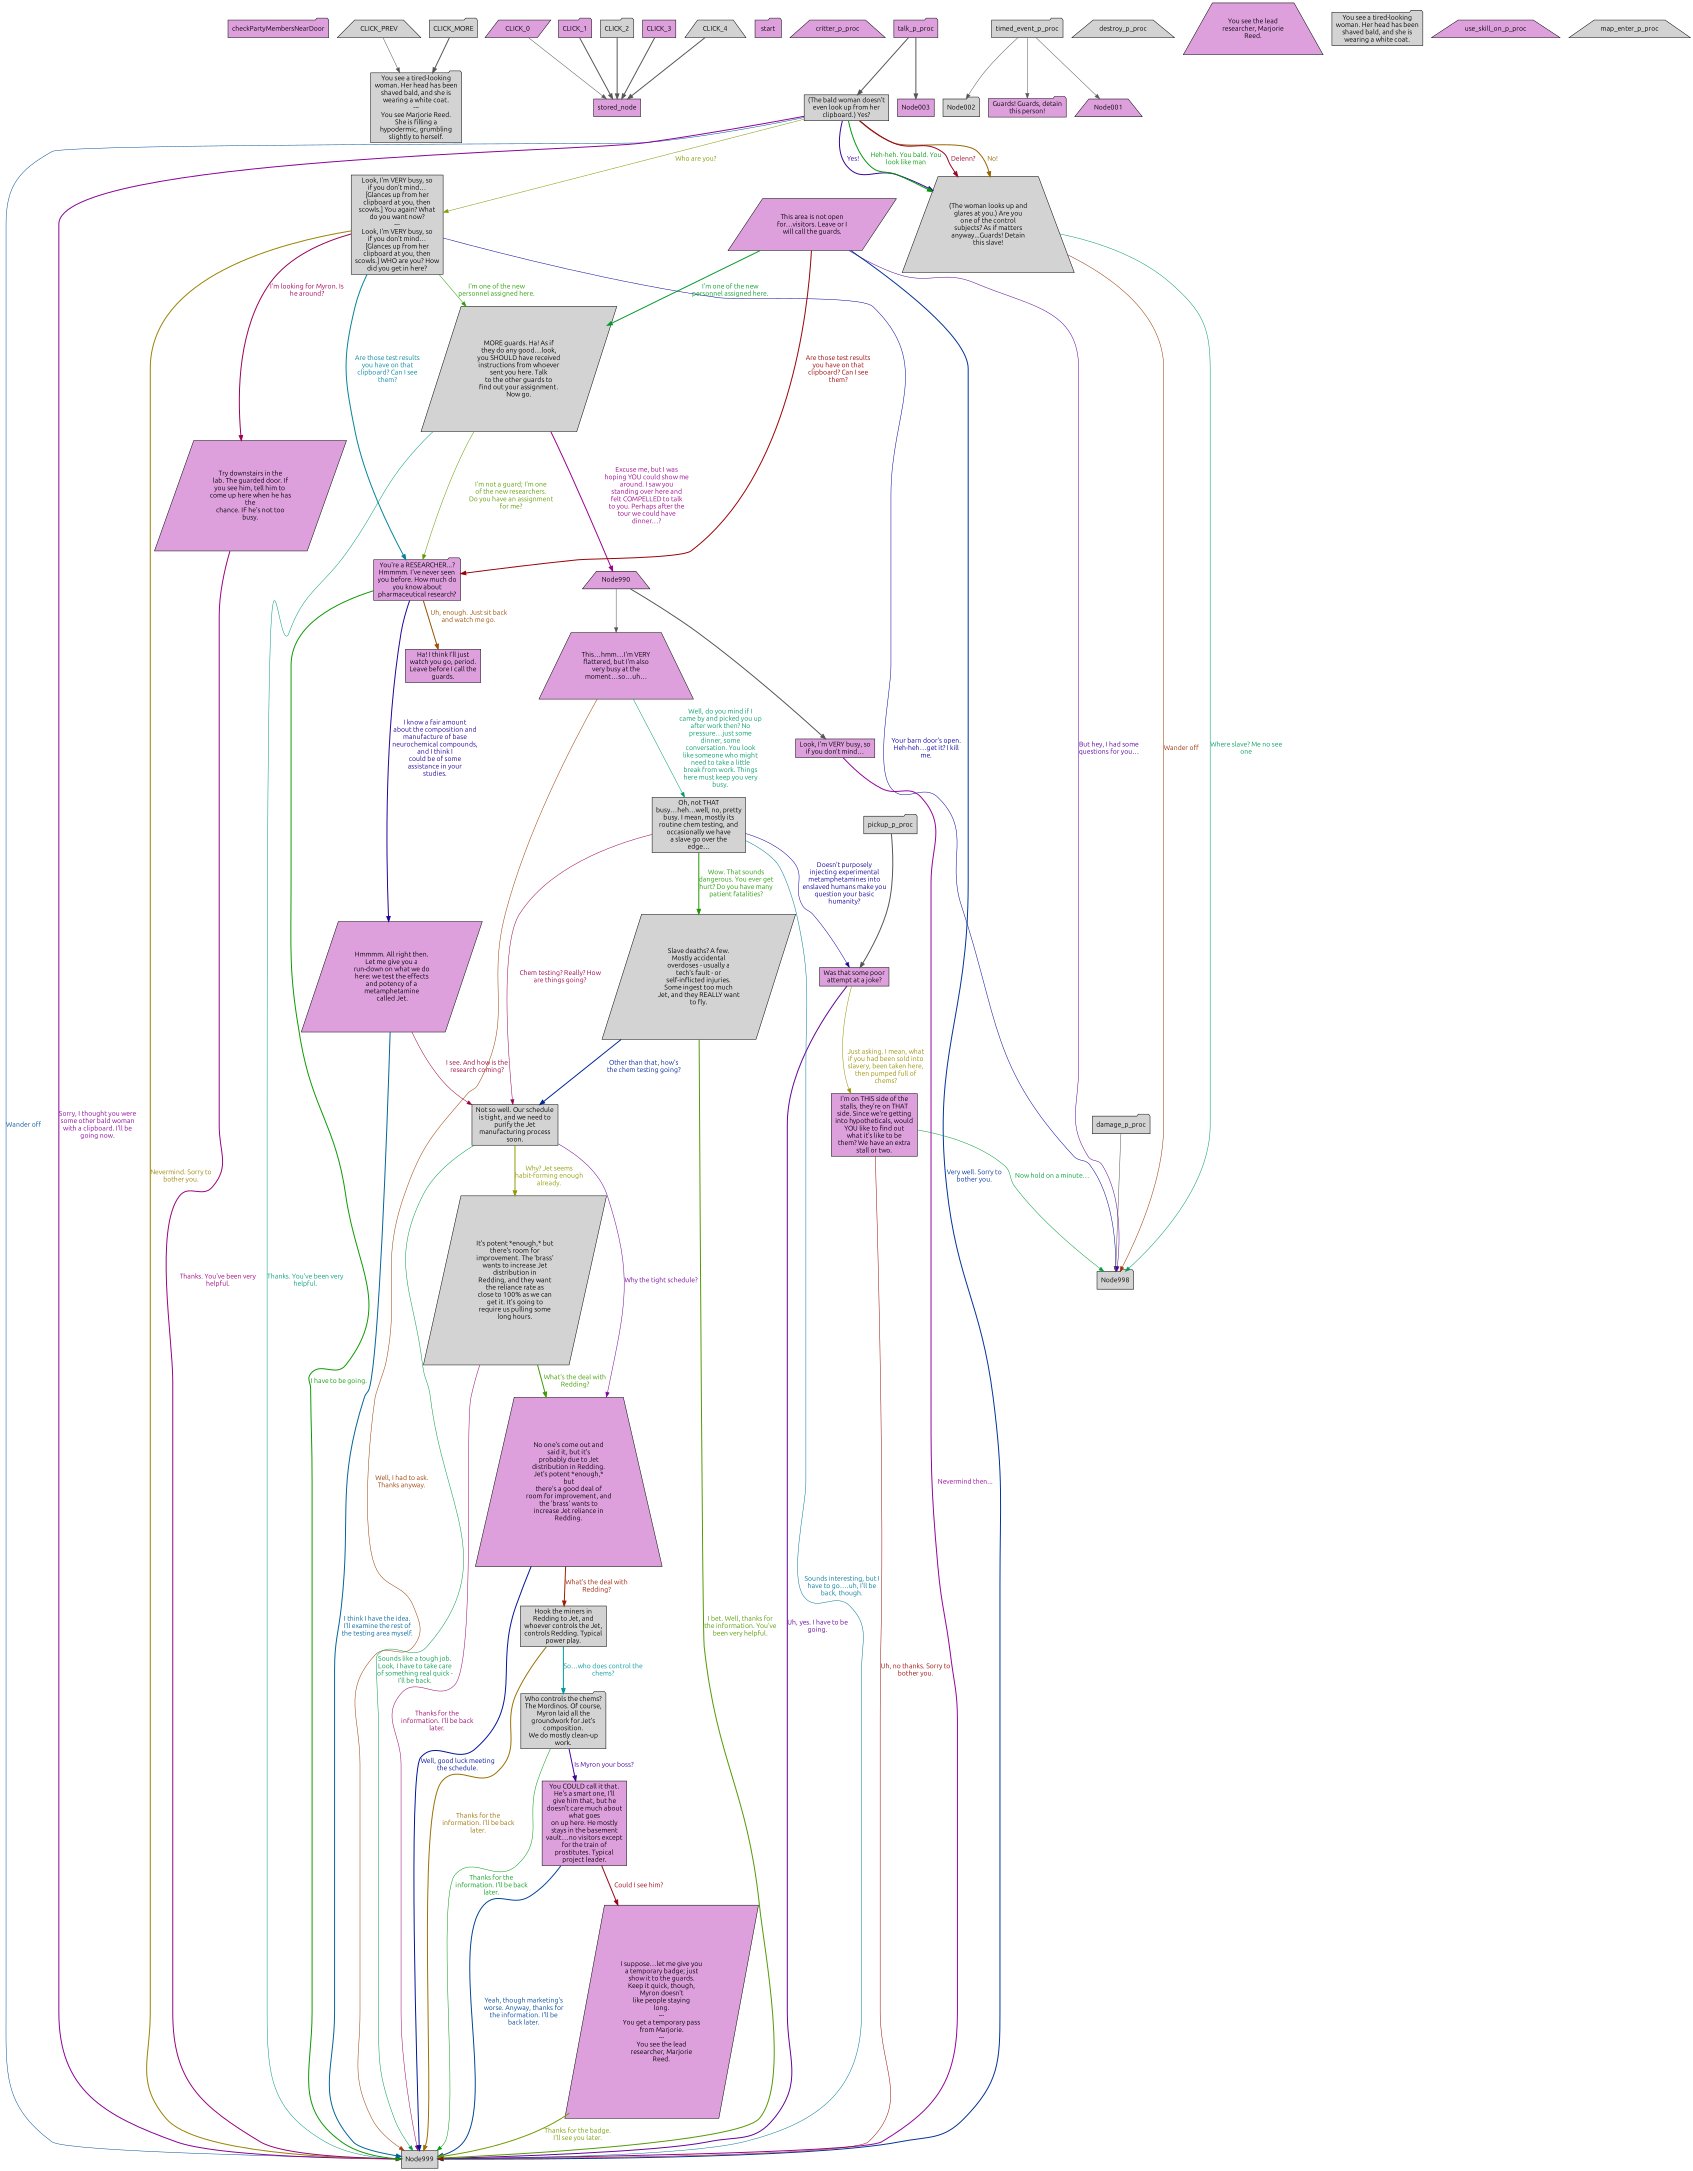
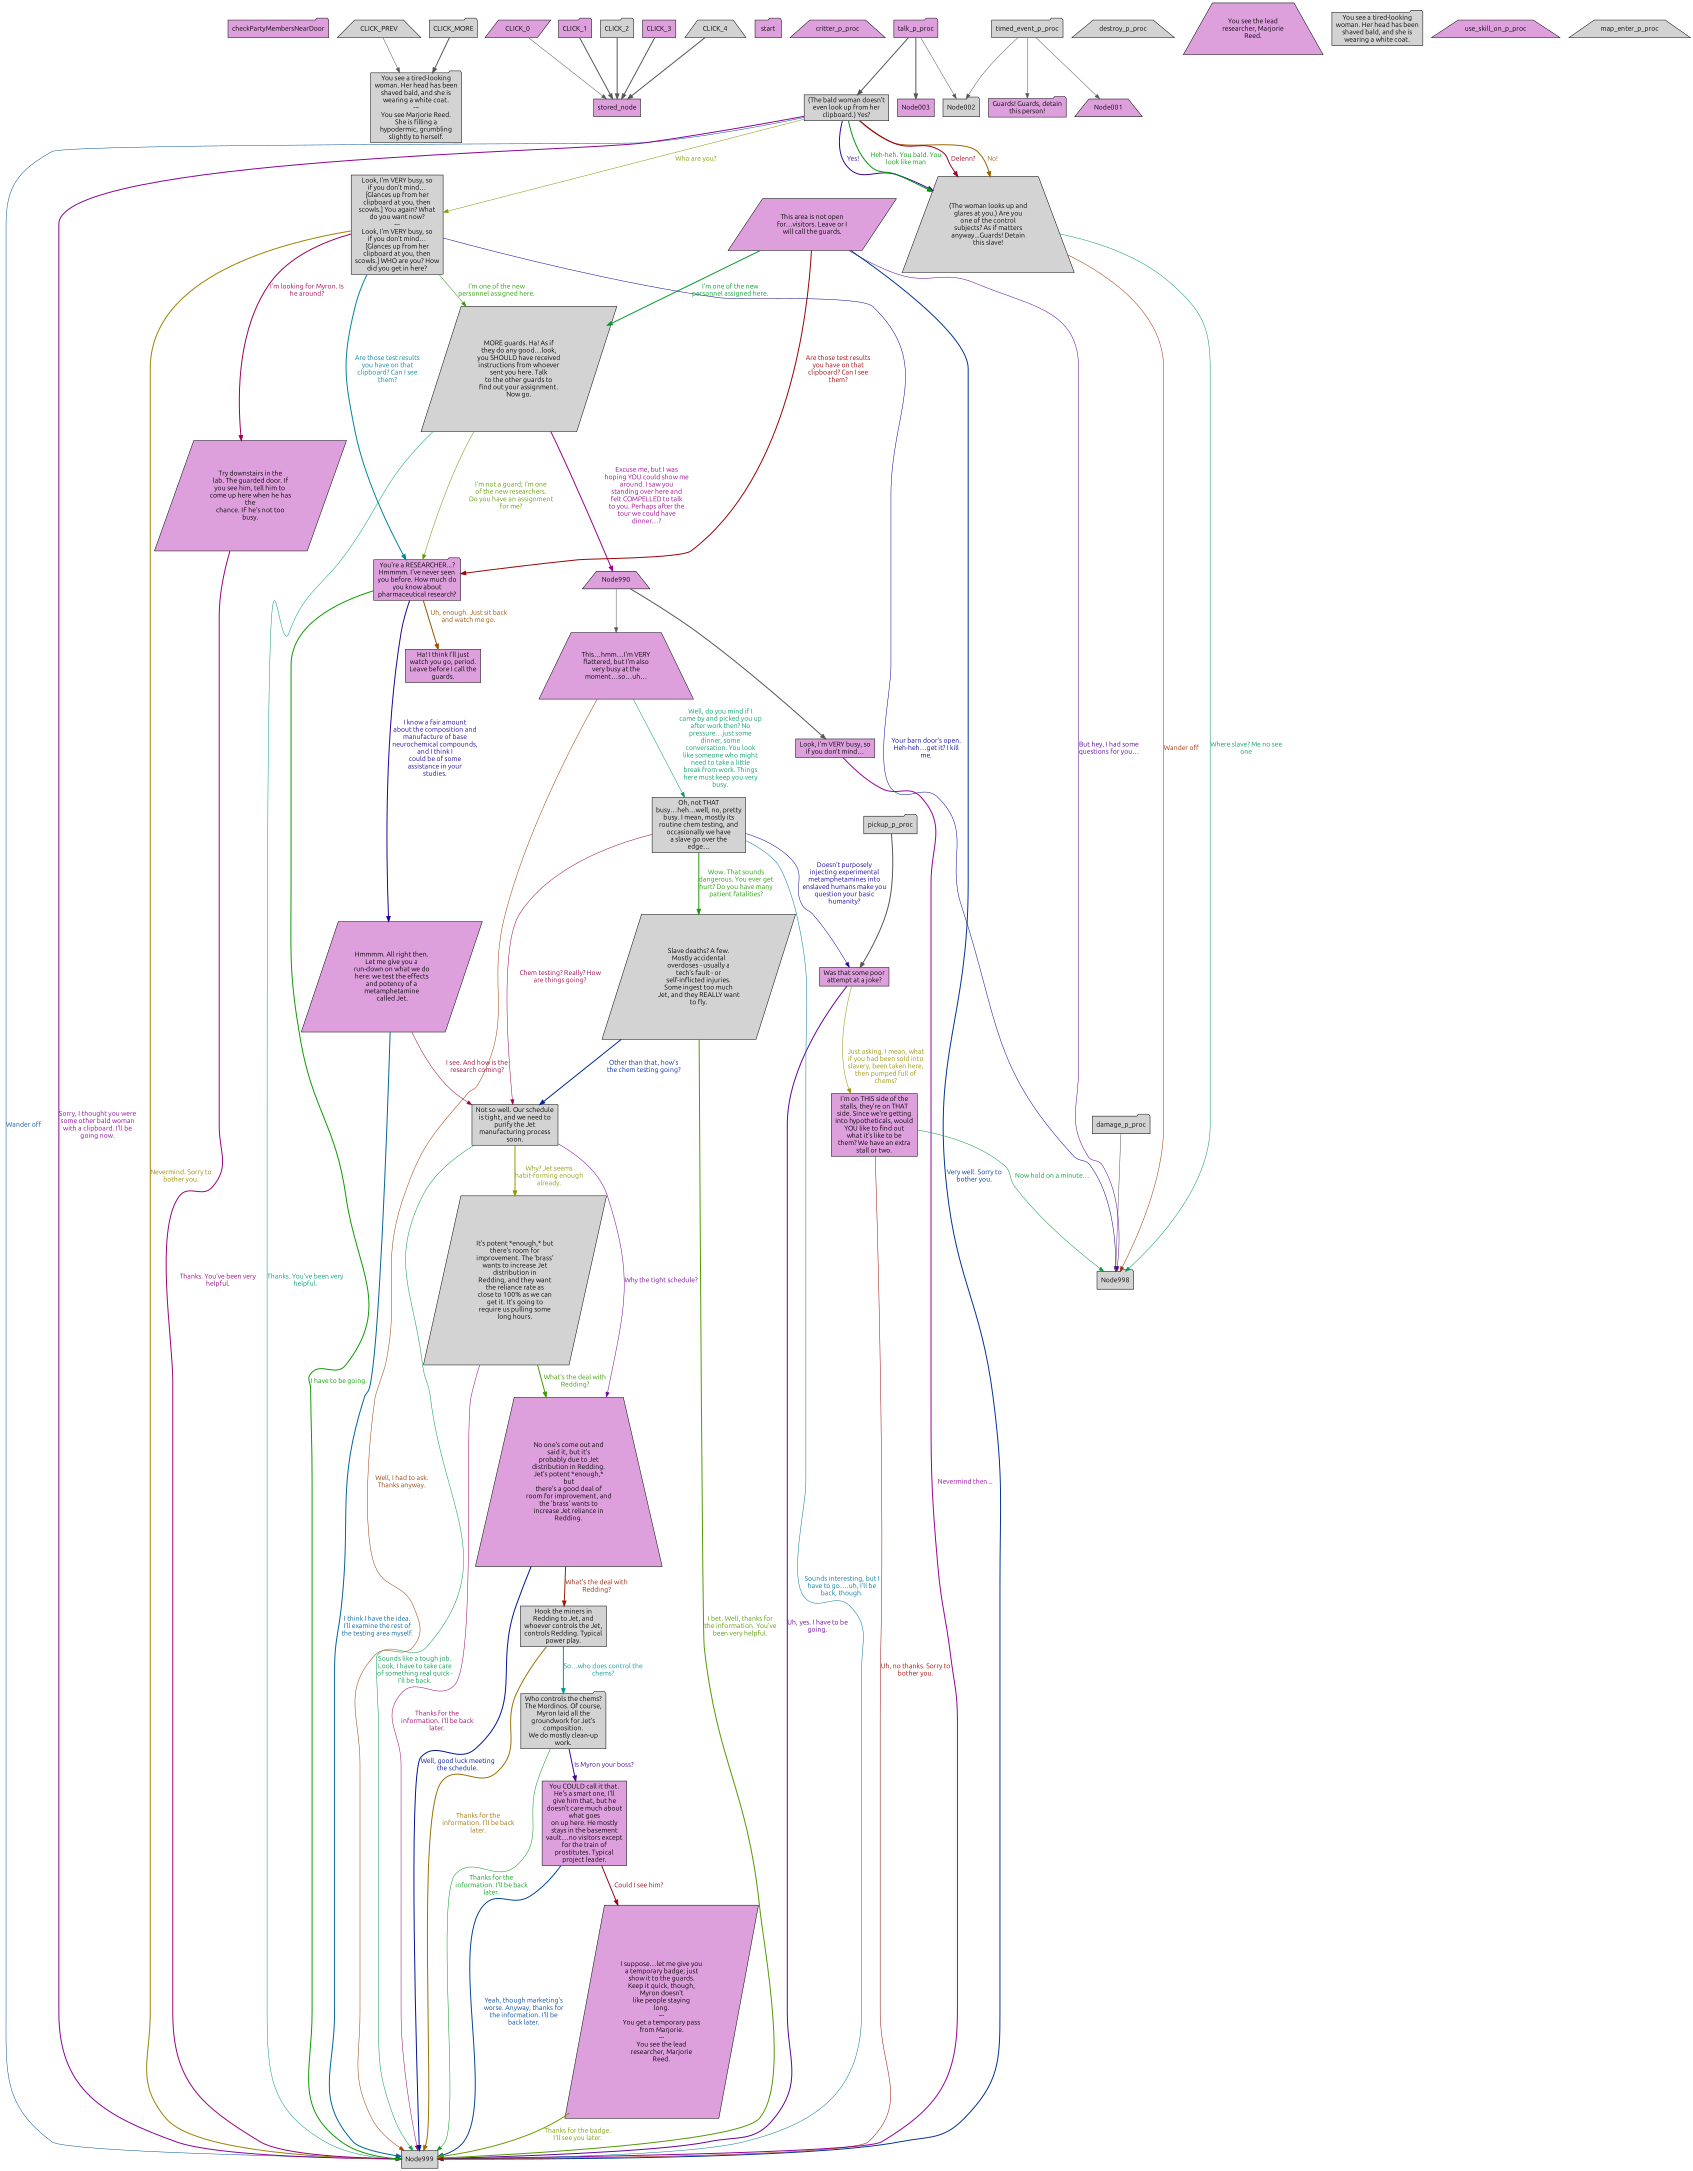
none -> (937, 66)
